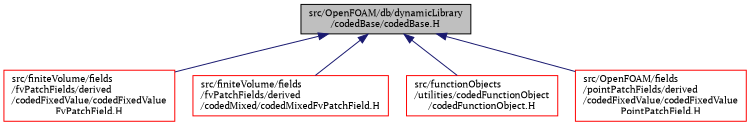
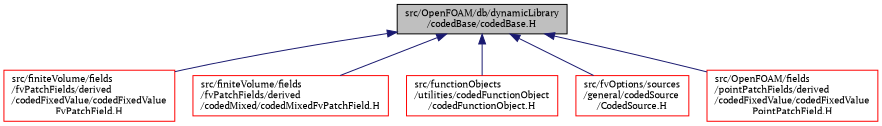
none -> (632, 96)
